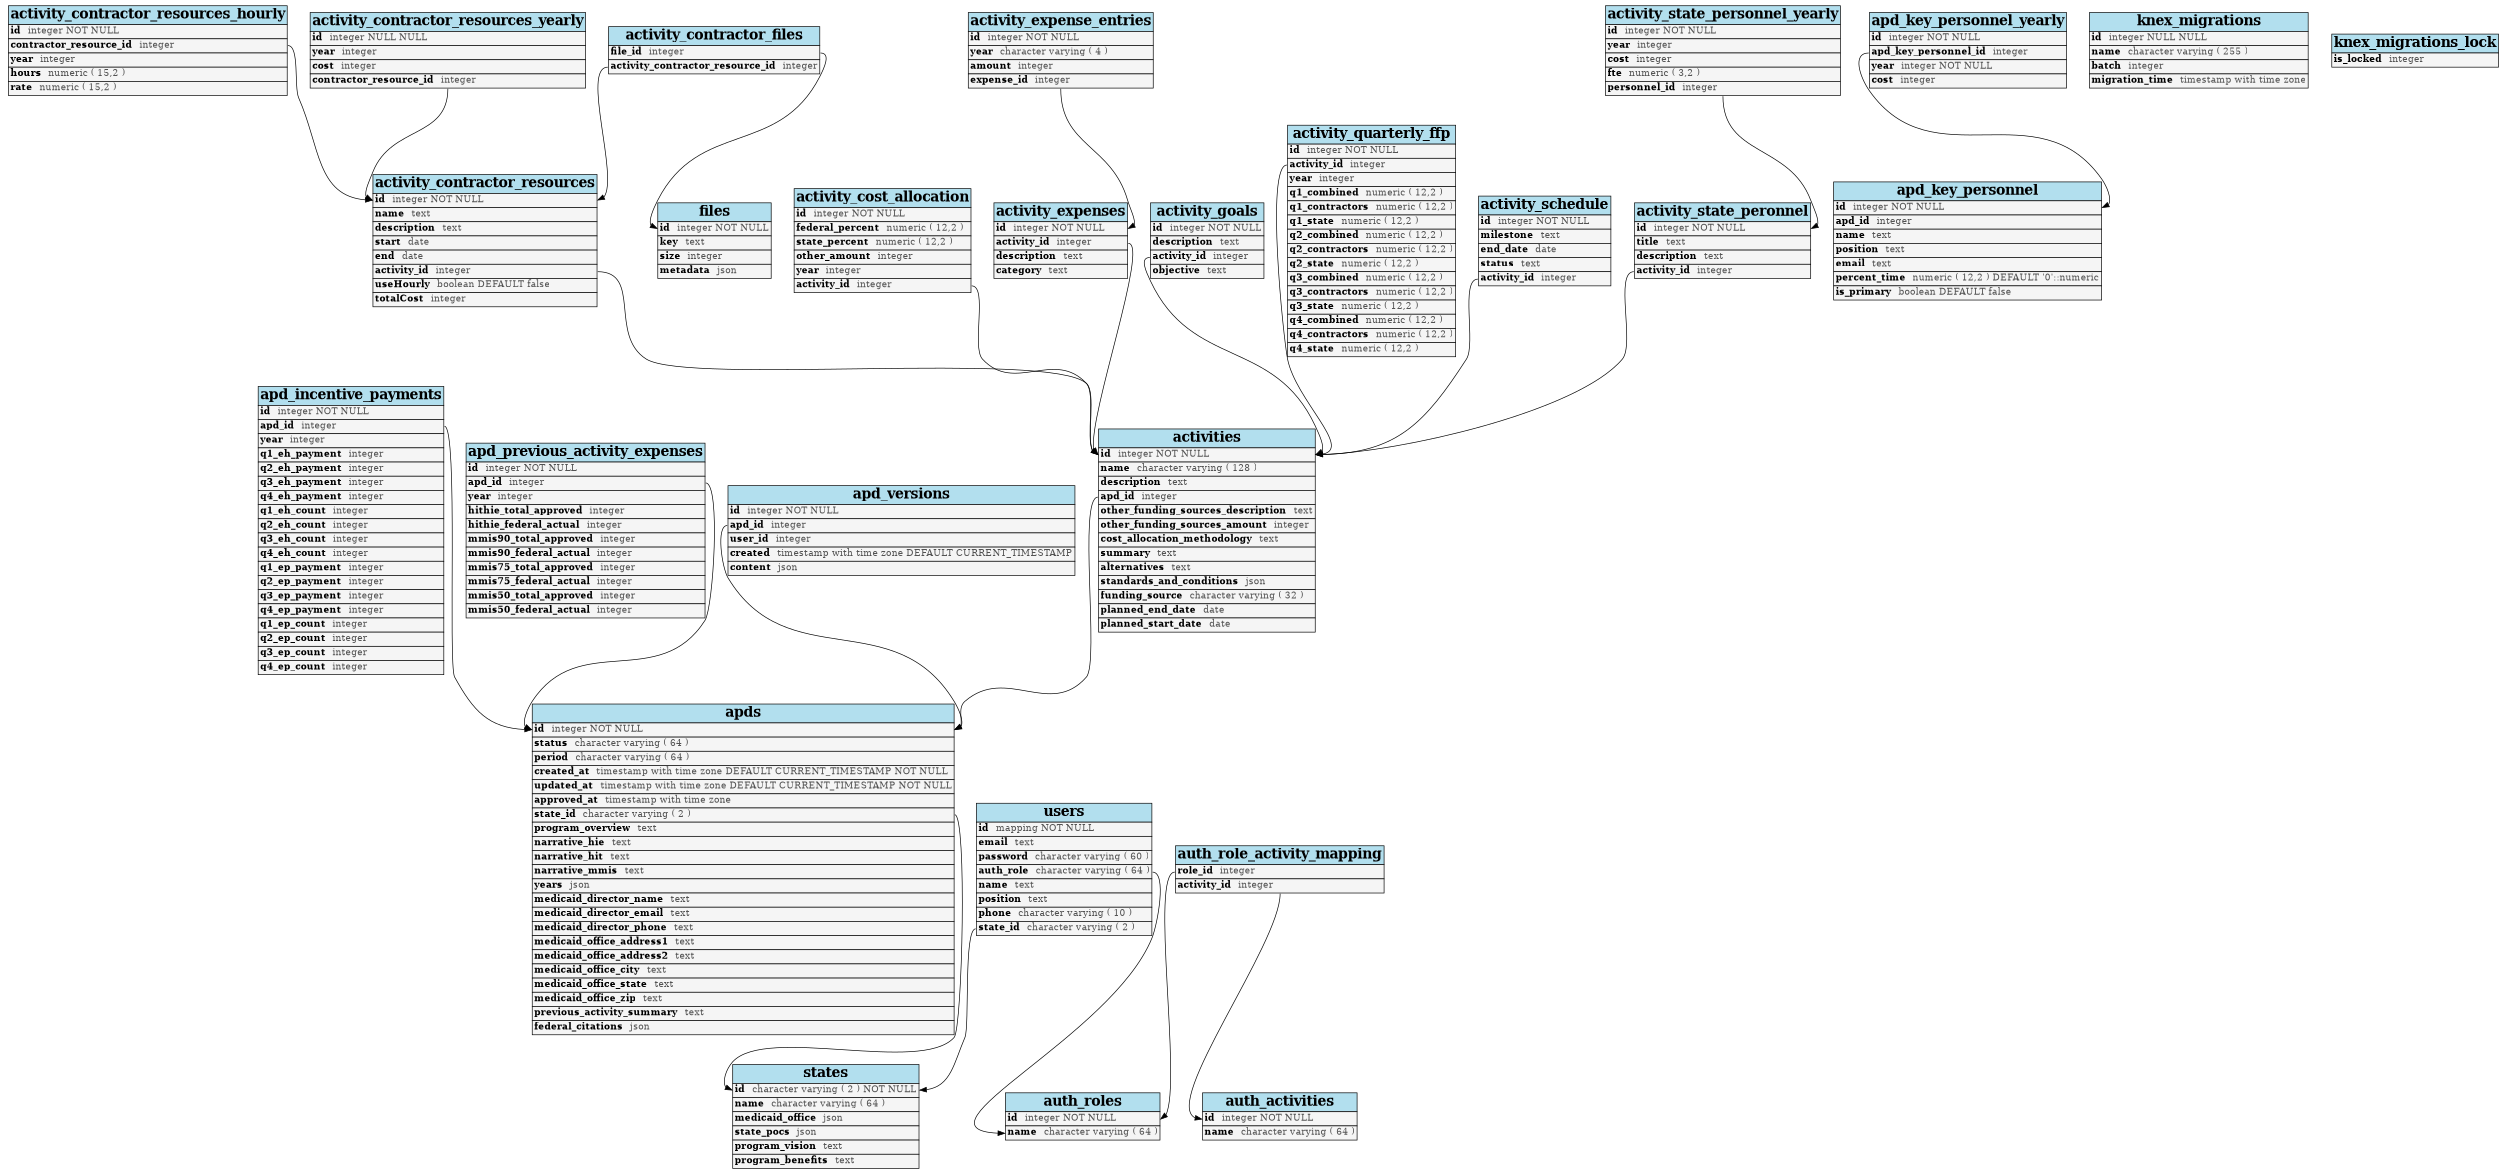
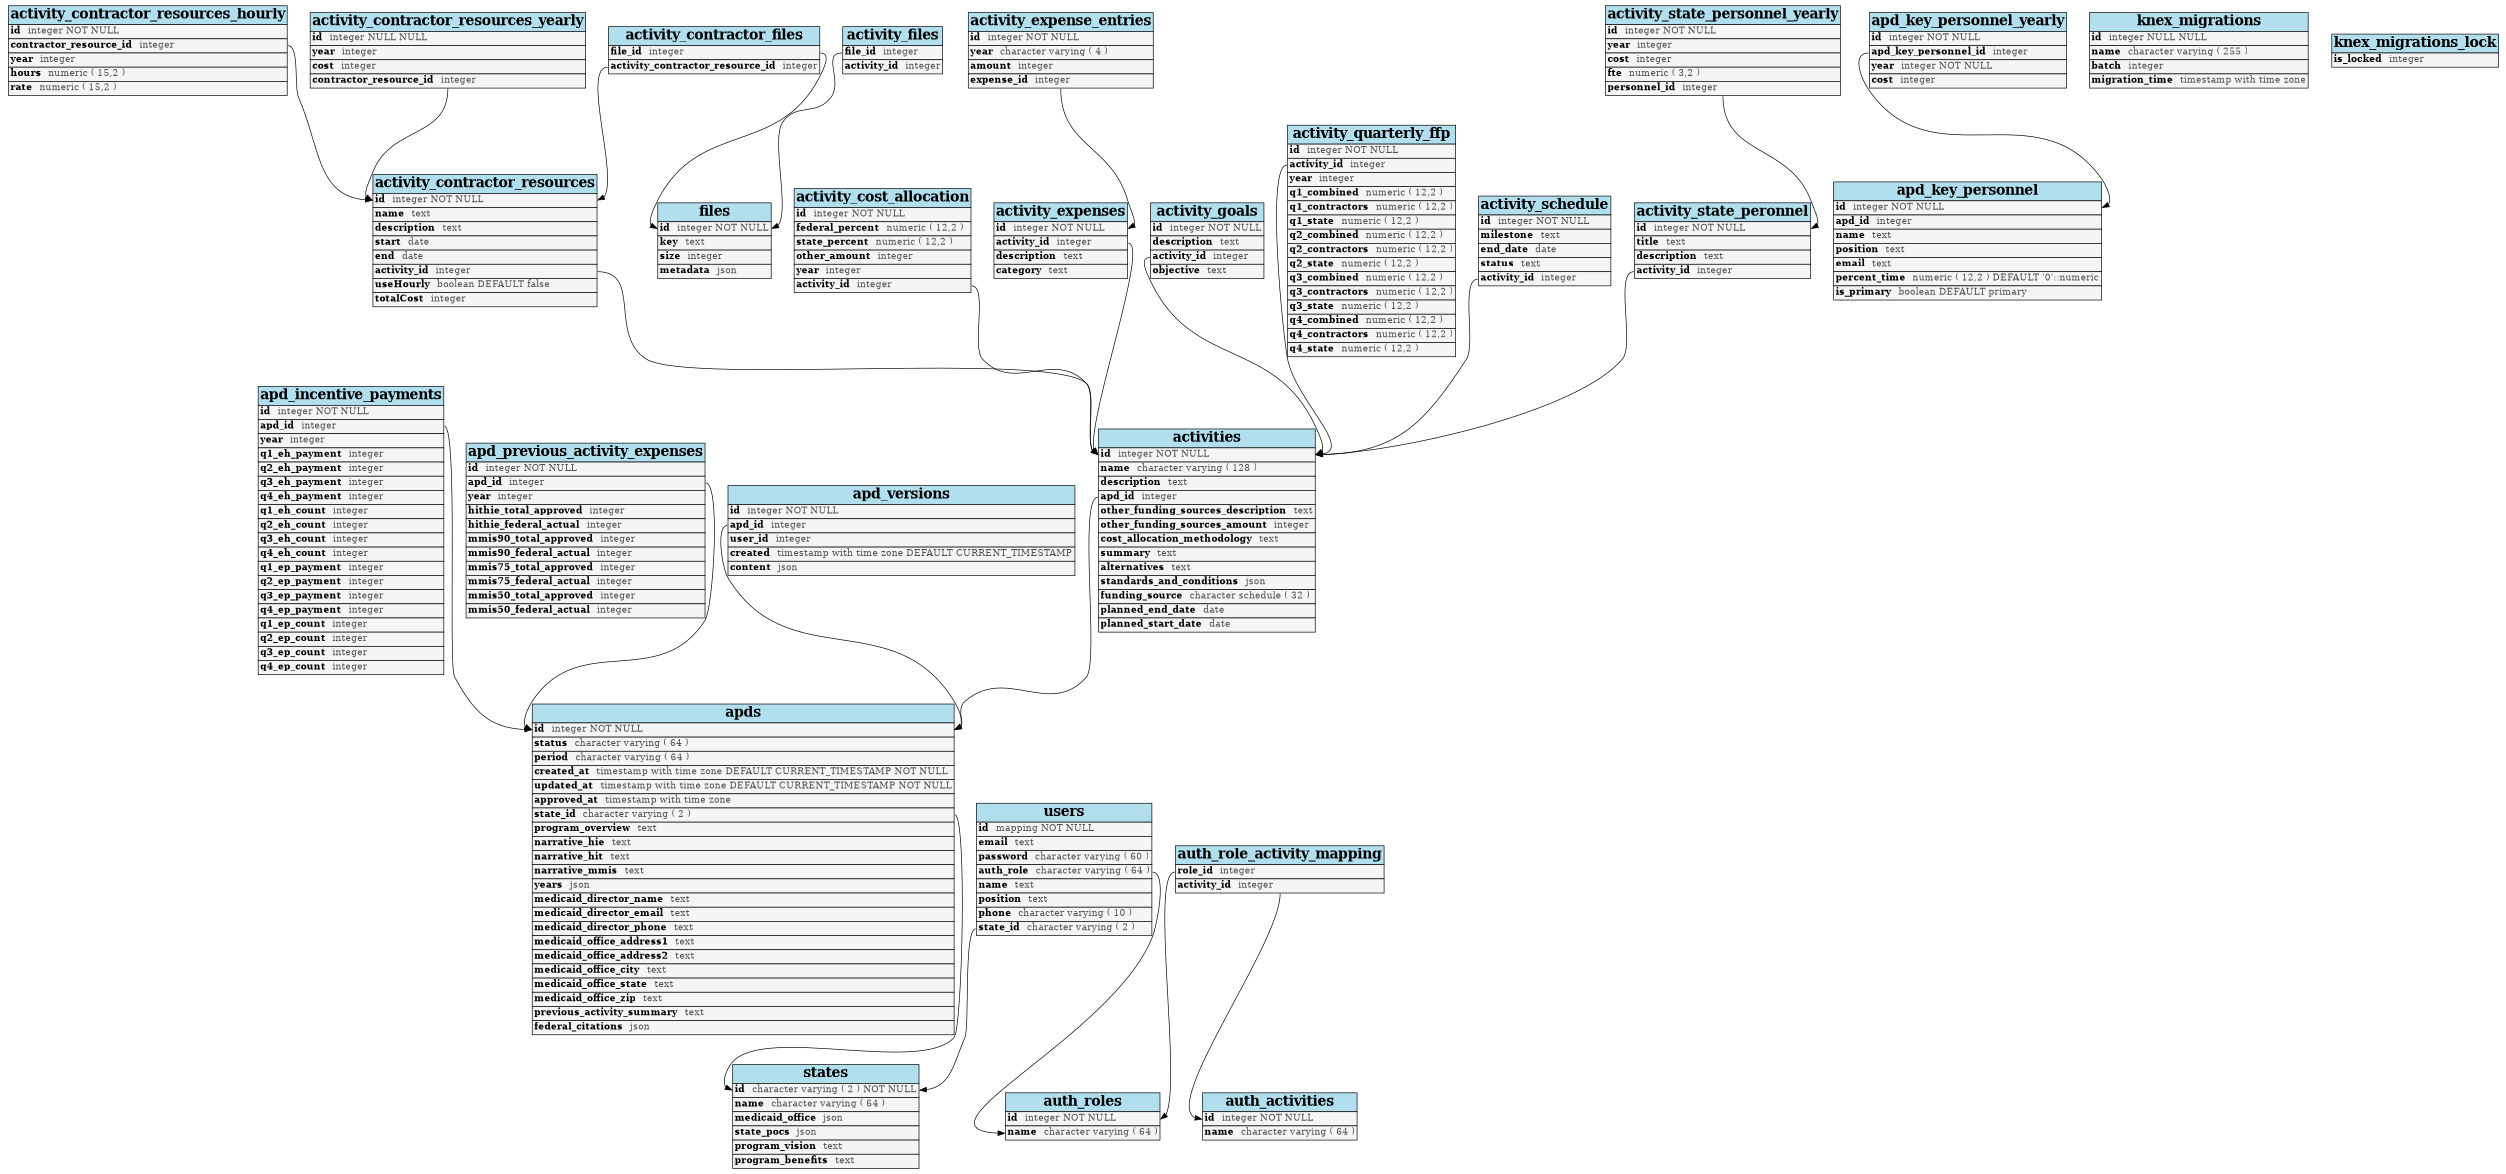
none -> (893, 50)
(1955, 292) -> (1963, 292)
(1247, 596) -> (1250, 596)
